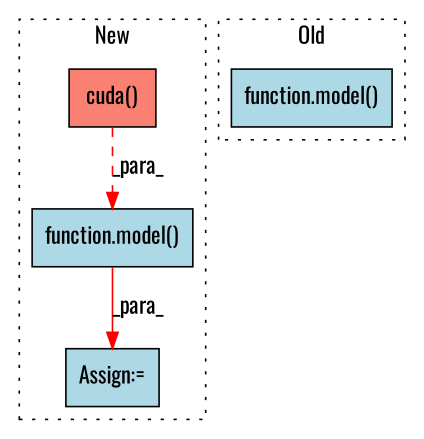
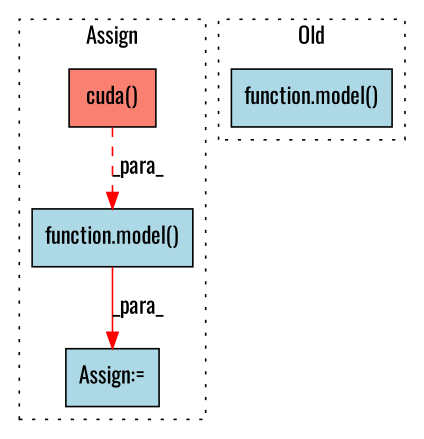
(112, 38) -> (112, 38)
